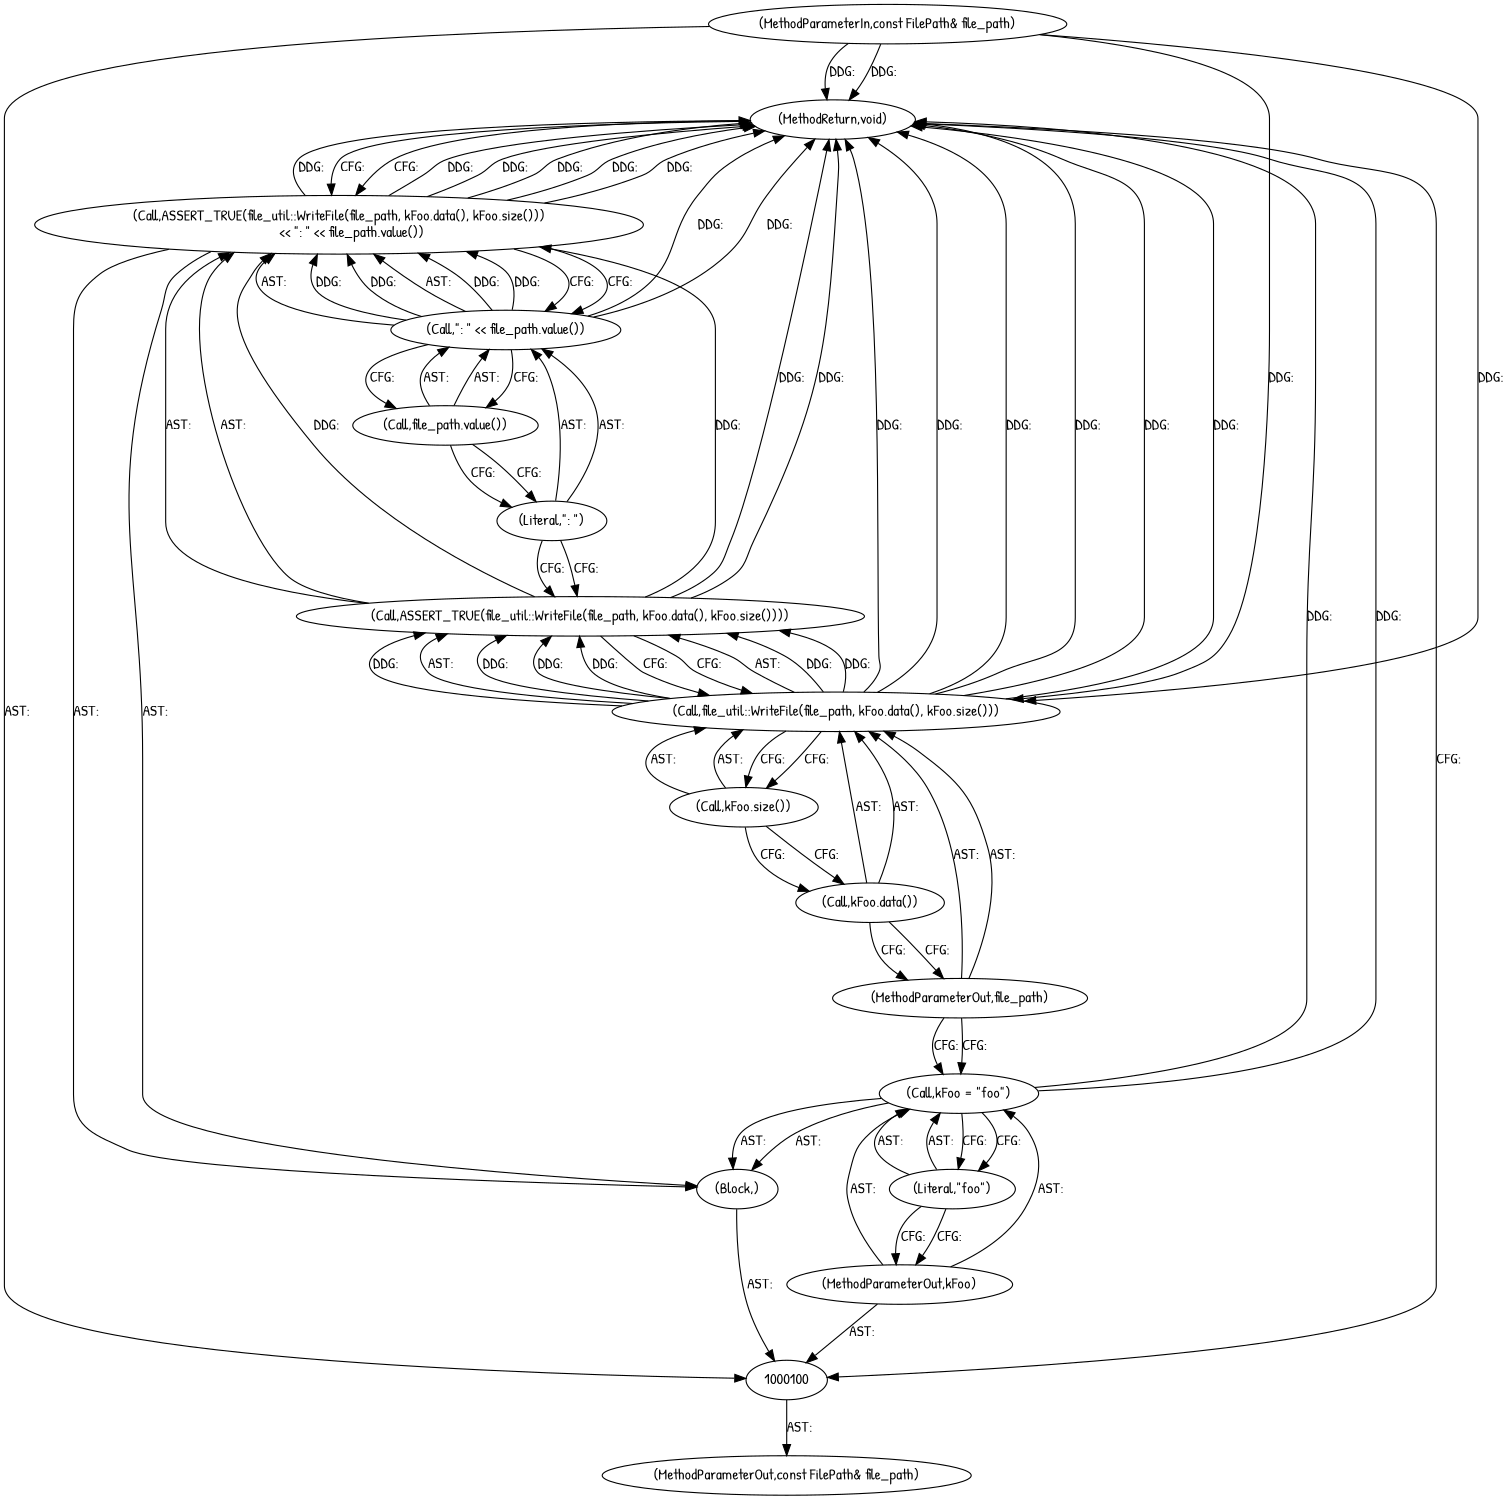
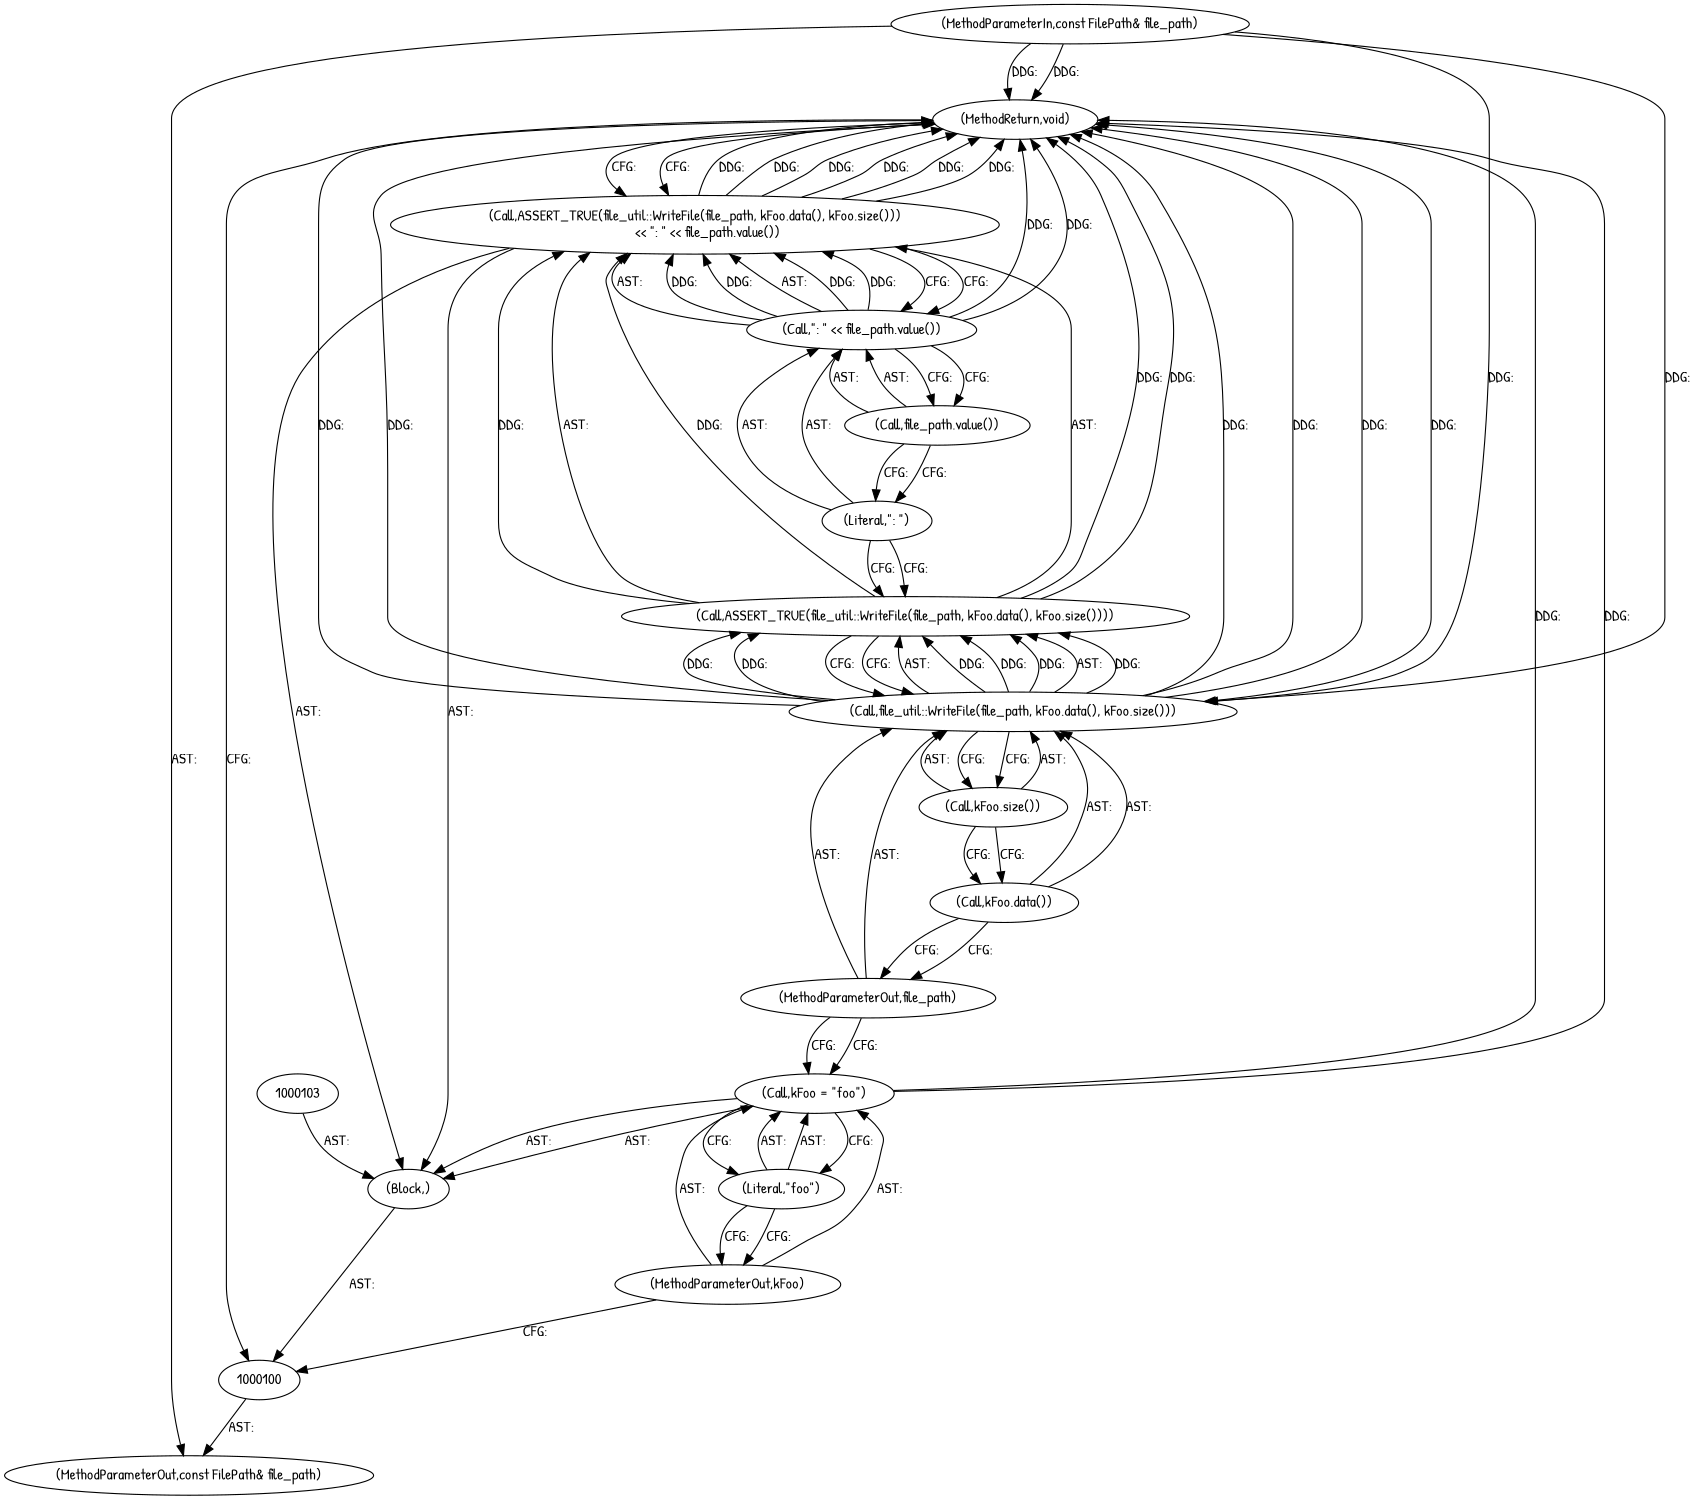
(4, 714) -> (172, 413)
none -> (298, 1094)
(864, 1332) -> (537, 1332)
